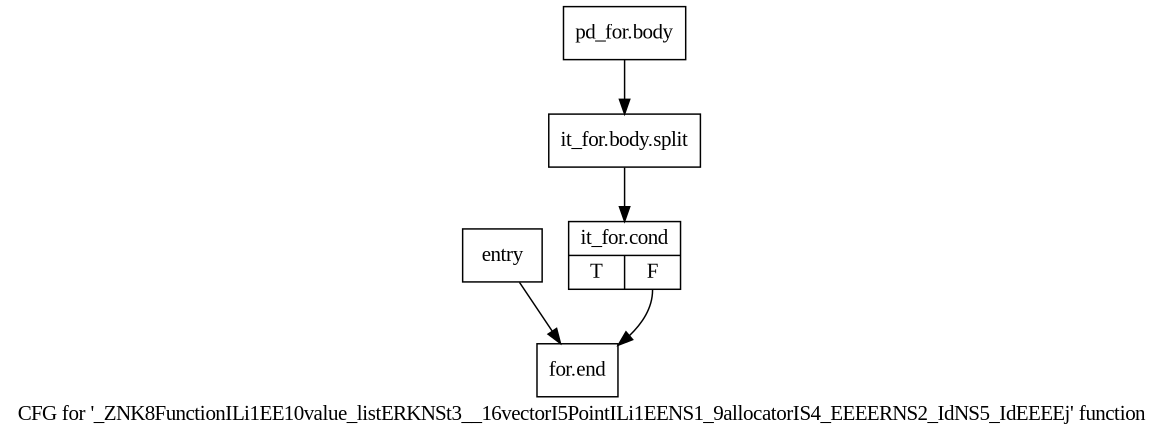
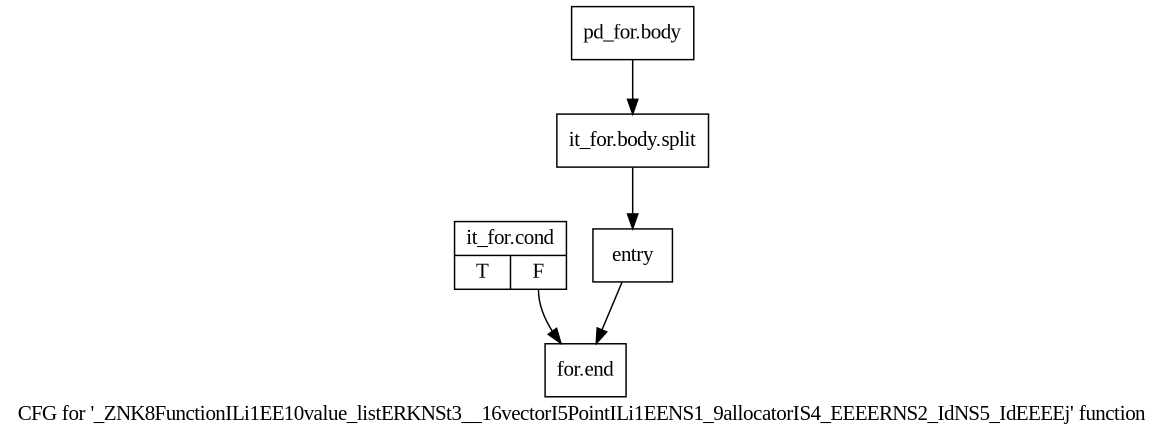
(625, 187) -> (633, 190)
